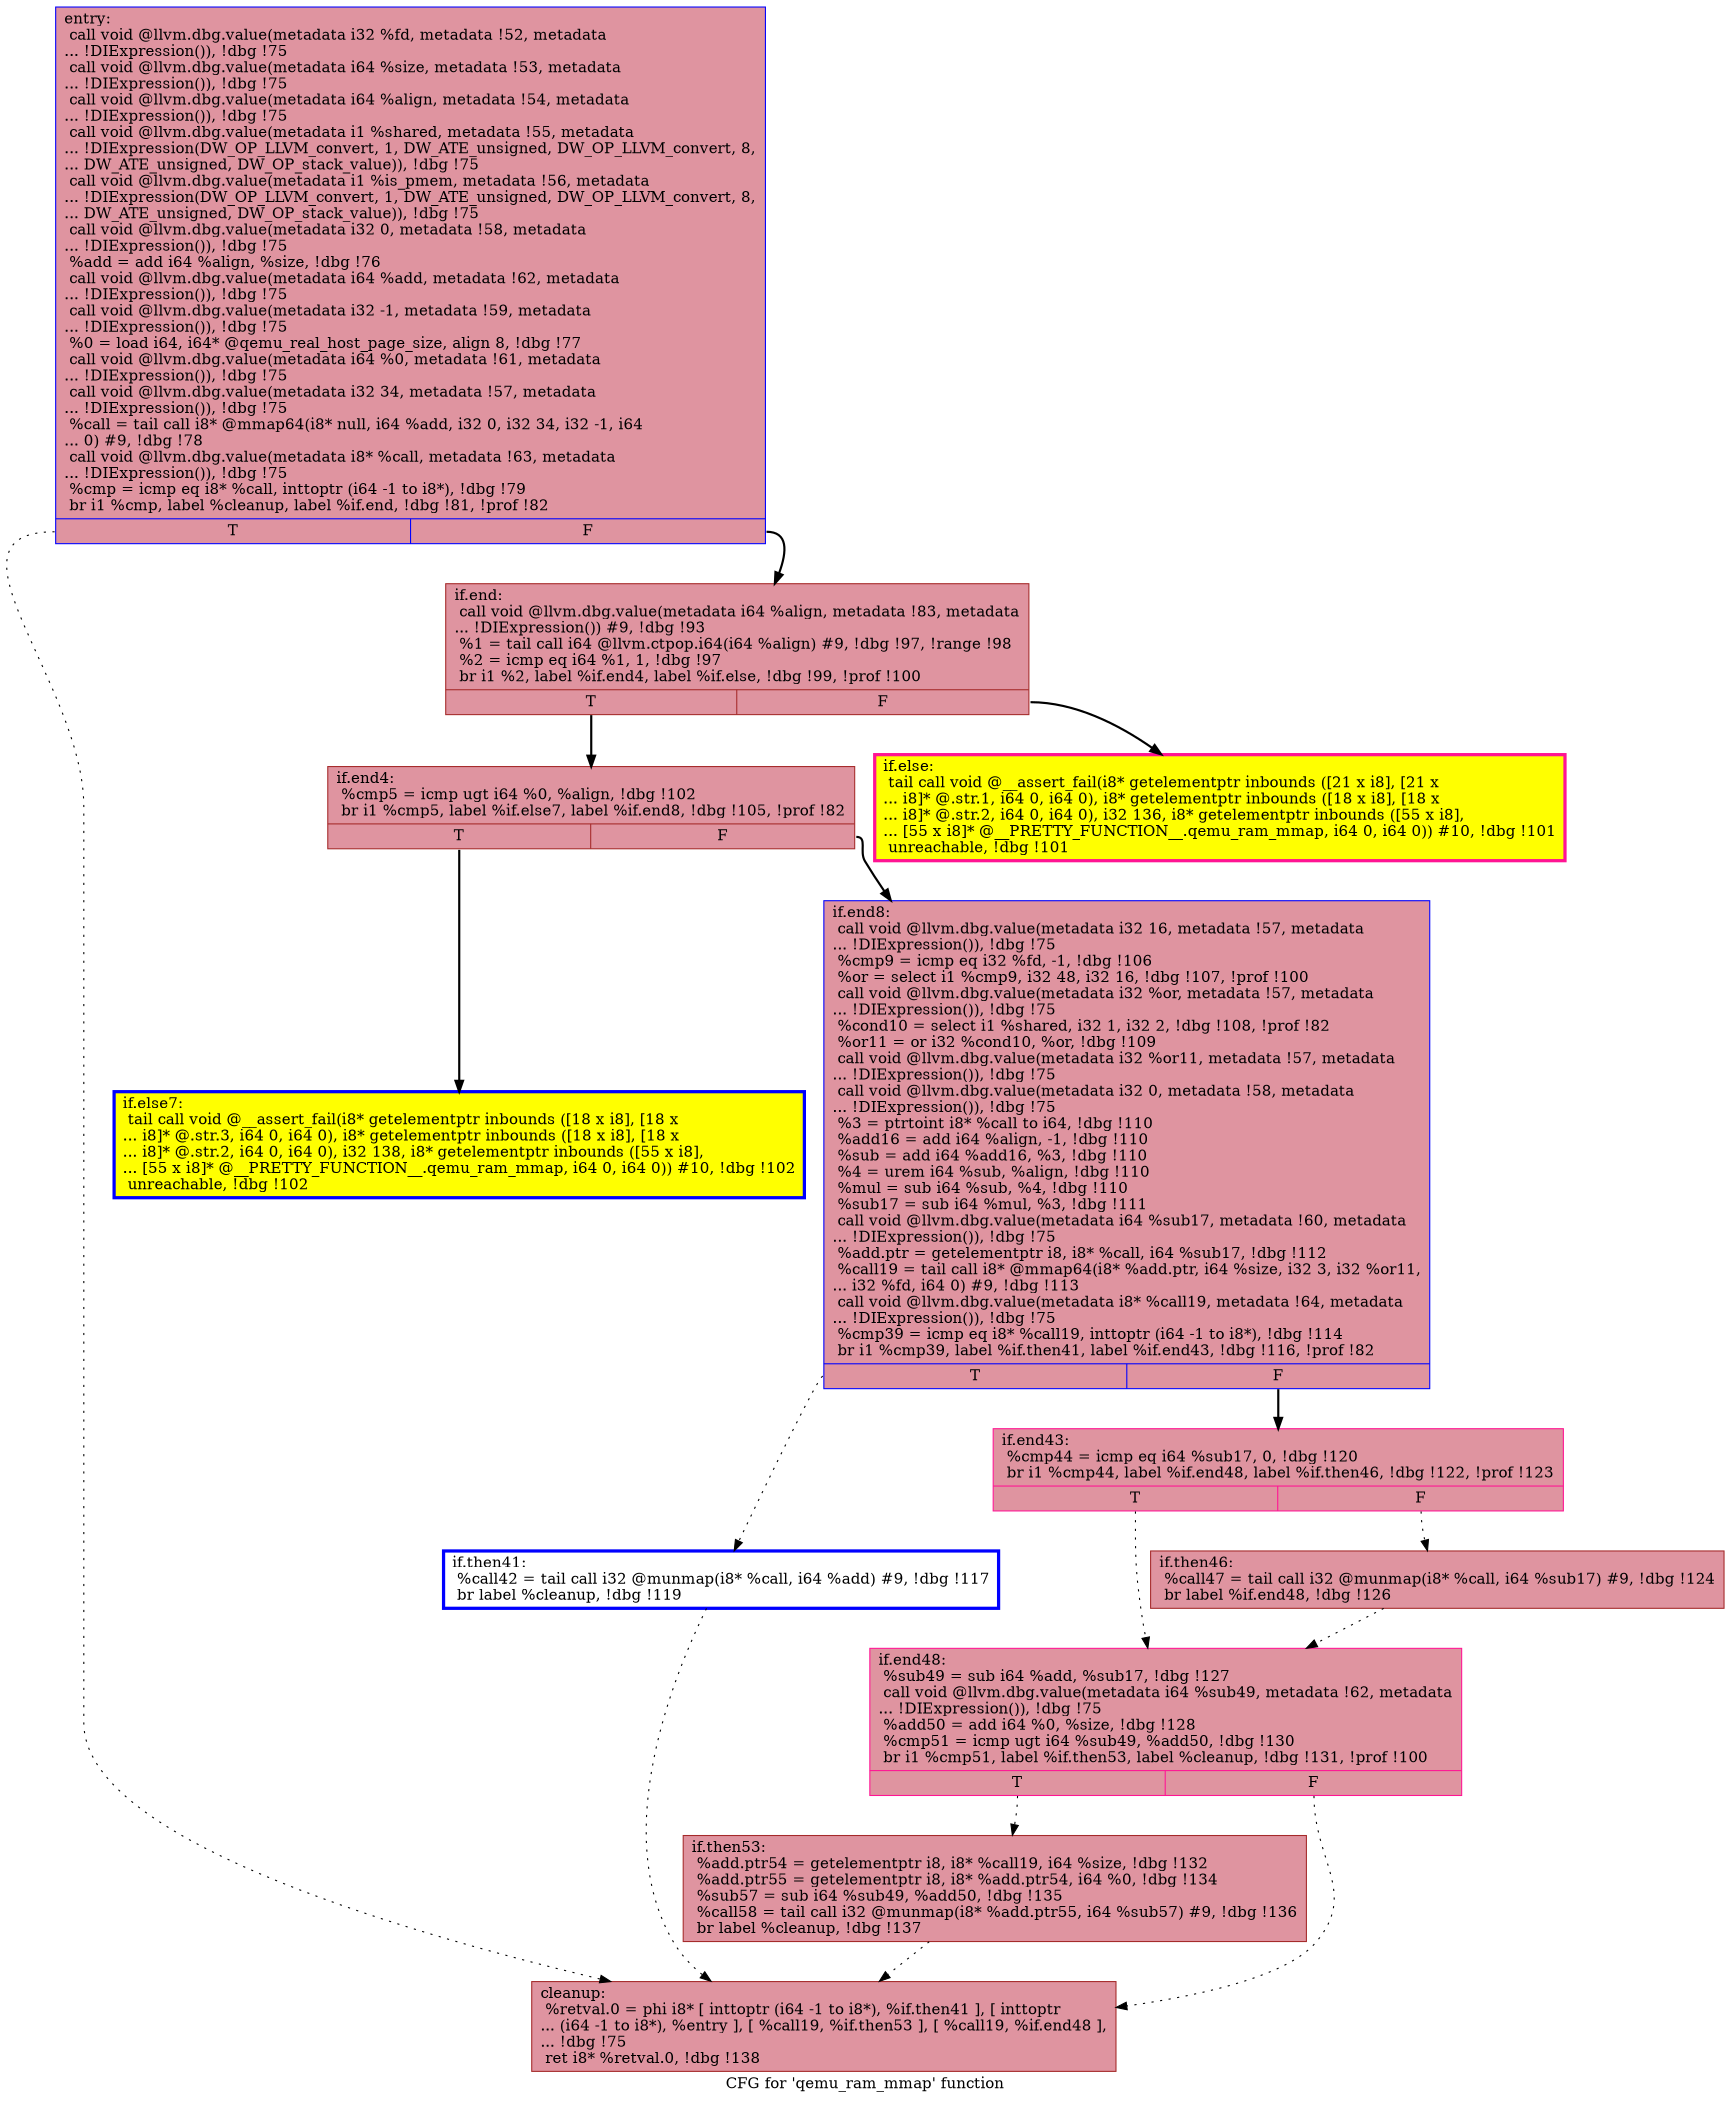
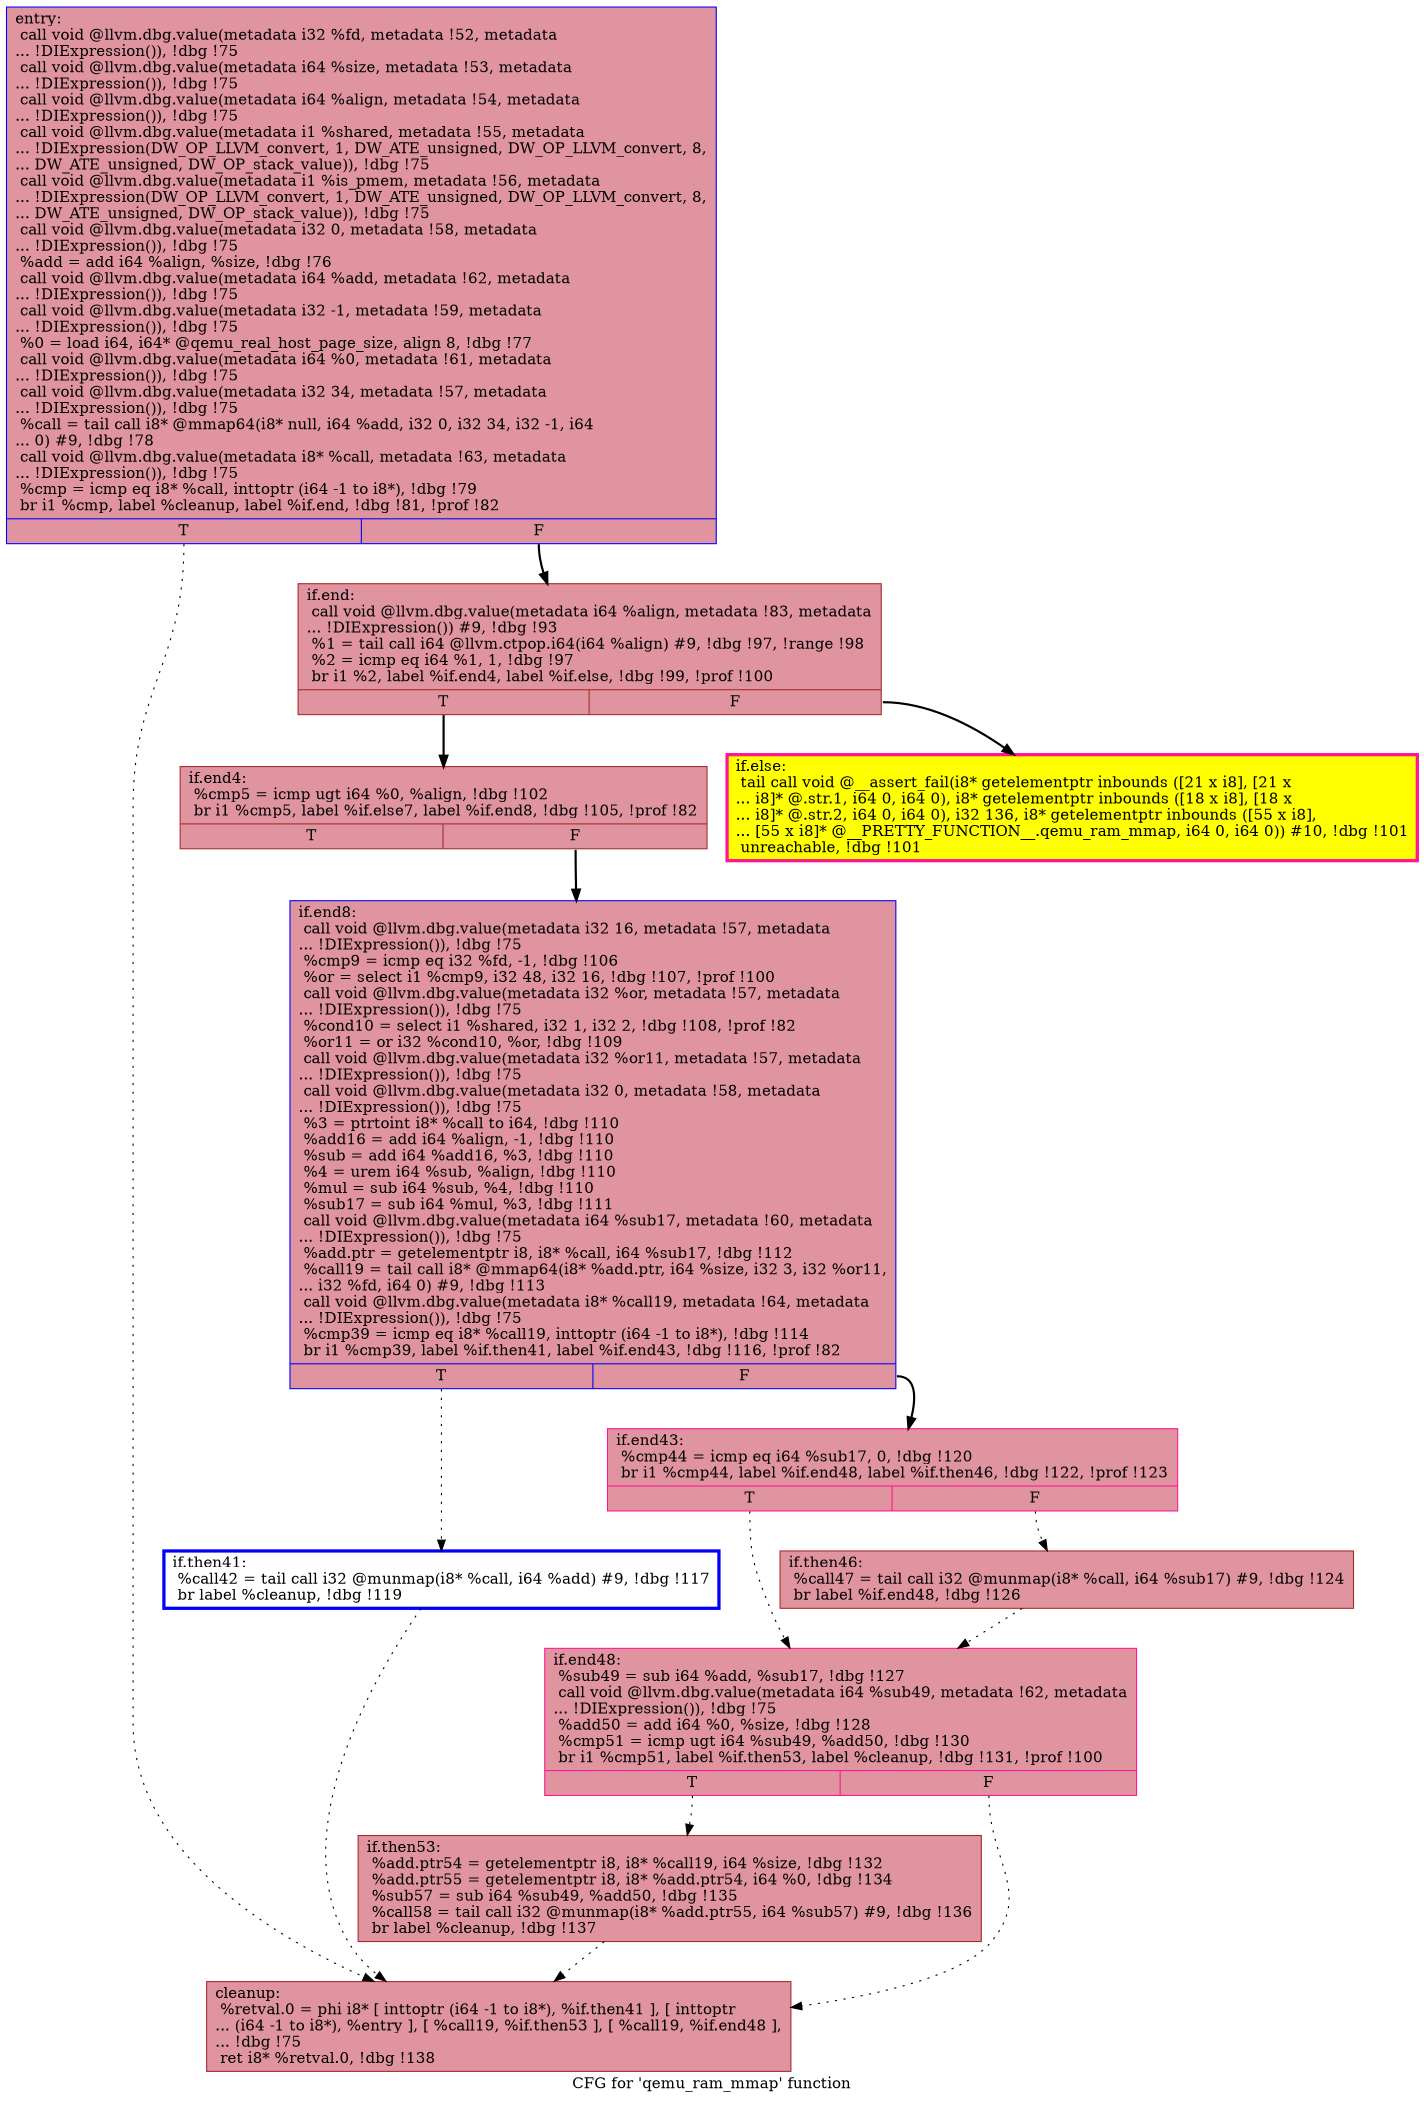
(459, 1145) -> none
